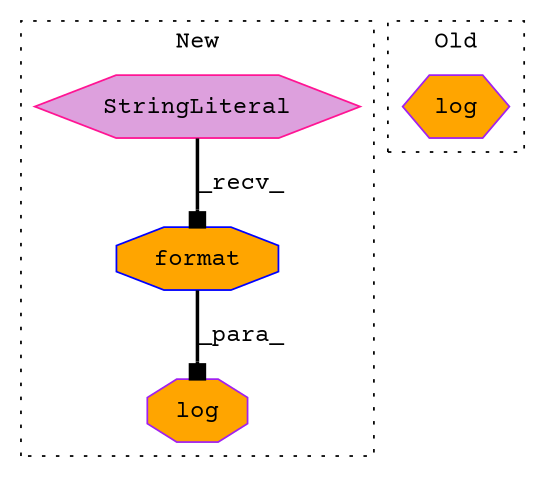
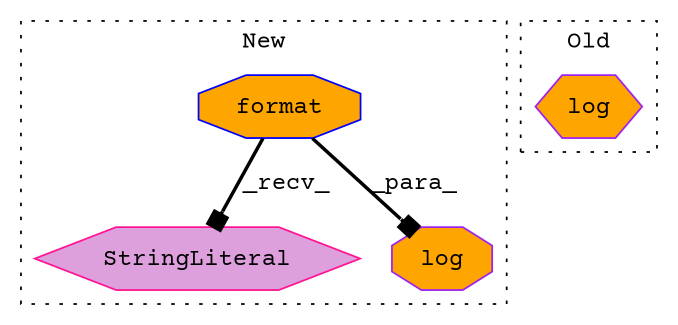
(197, 174) -> (243, 175)
